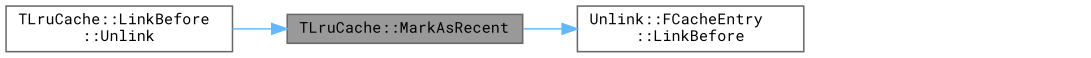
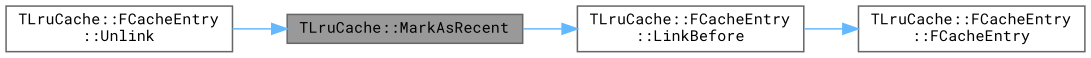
(119, 29) -> (119, 29)
(691, 29) -> (691, 29)
none -> (972, 29)
